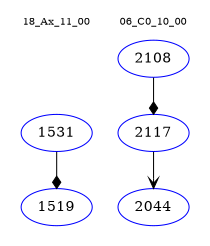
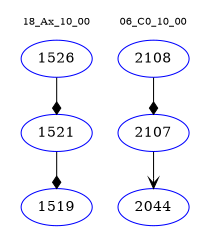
(57, 22) -> (57, 22)
none -> (57, 59)
(57, 133) -> (57, 133)
(154, 133) -> (154, 133)
